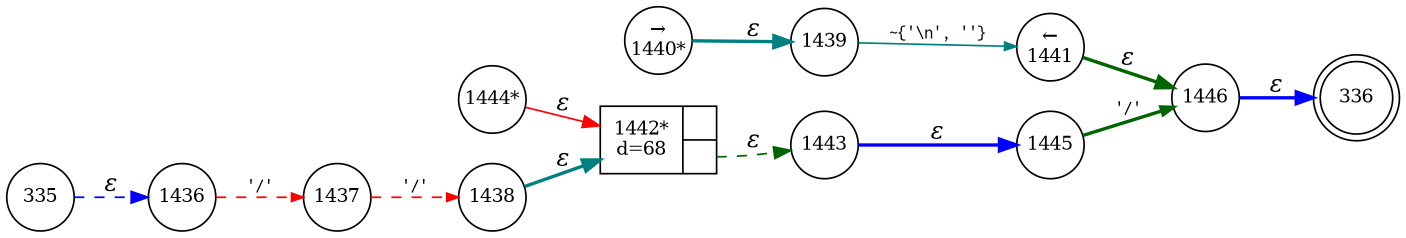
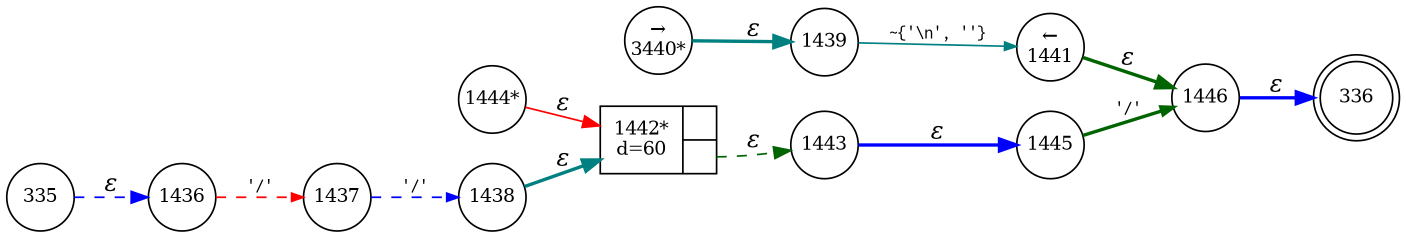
(658, 40) -> (658, 40)
(642, 149) -> (642, 149)
(409, 197) -> (409, 197)
